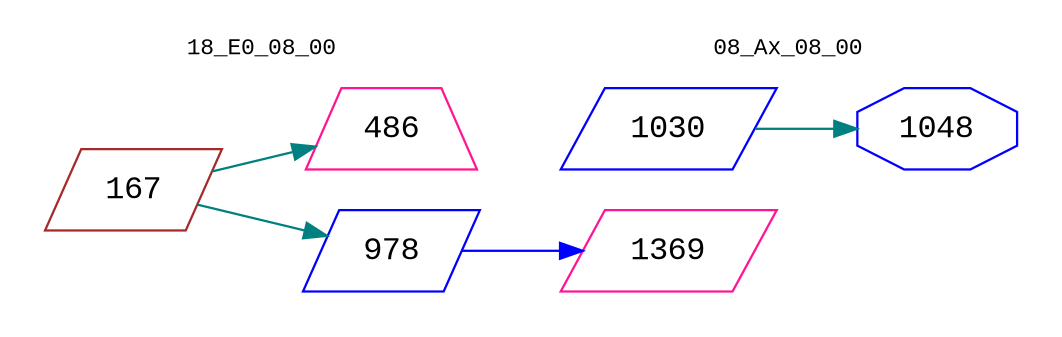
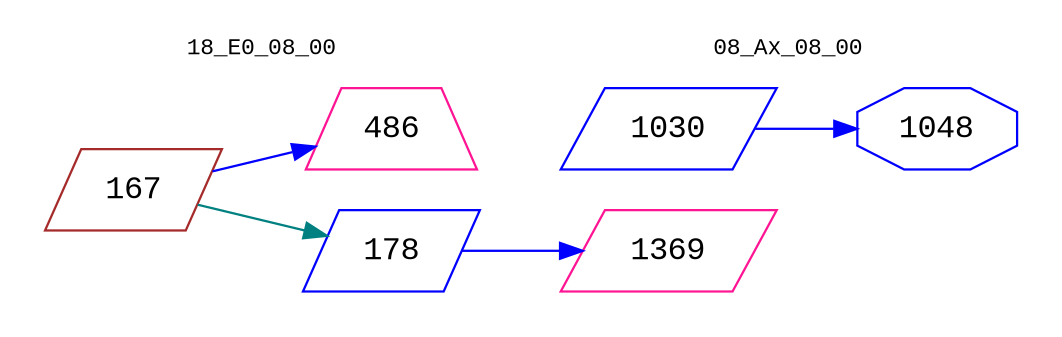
(794, 129) -> (794, 129)
(253, 162) -> (253, 162)
(391, 251) -> (391, 251)
